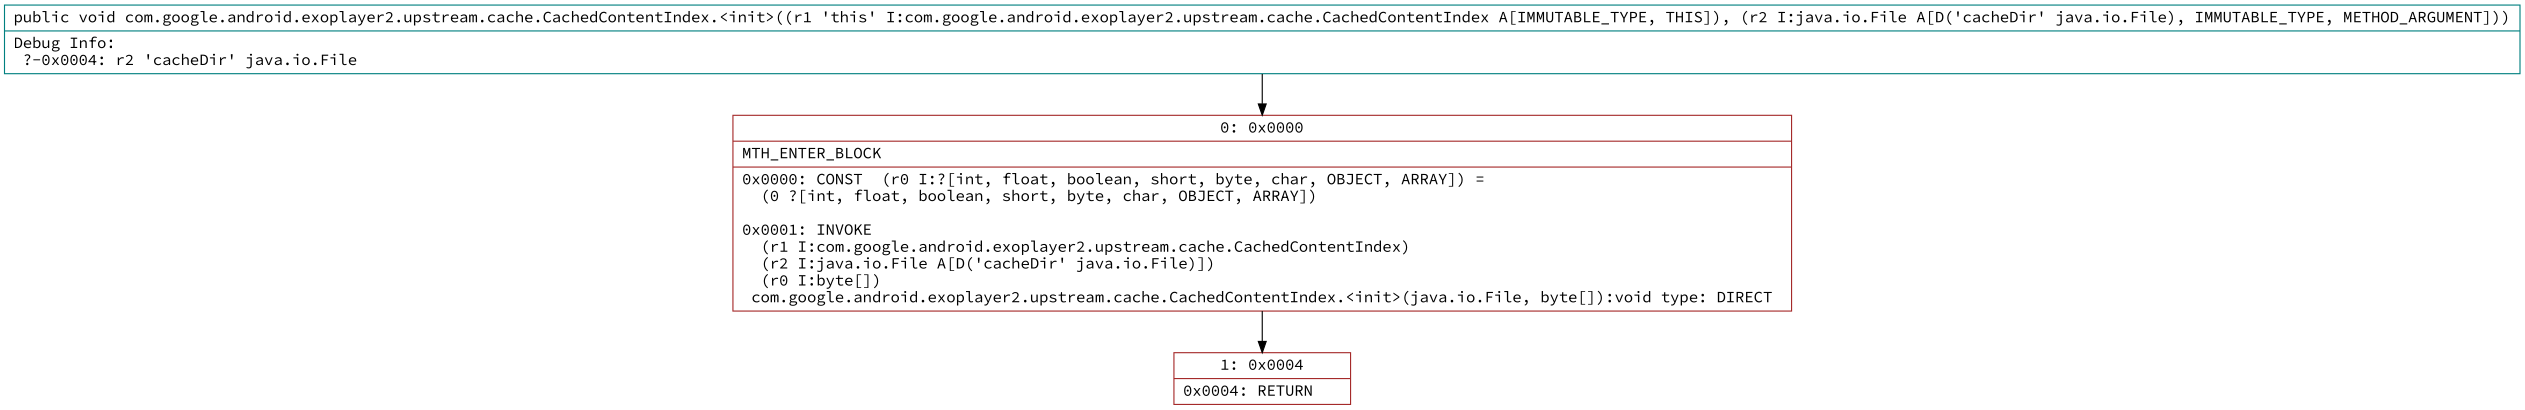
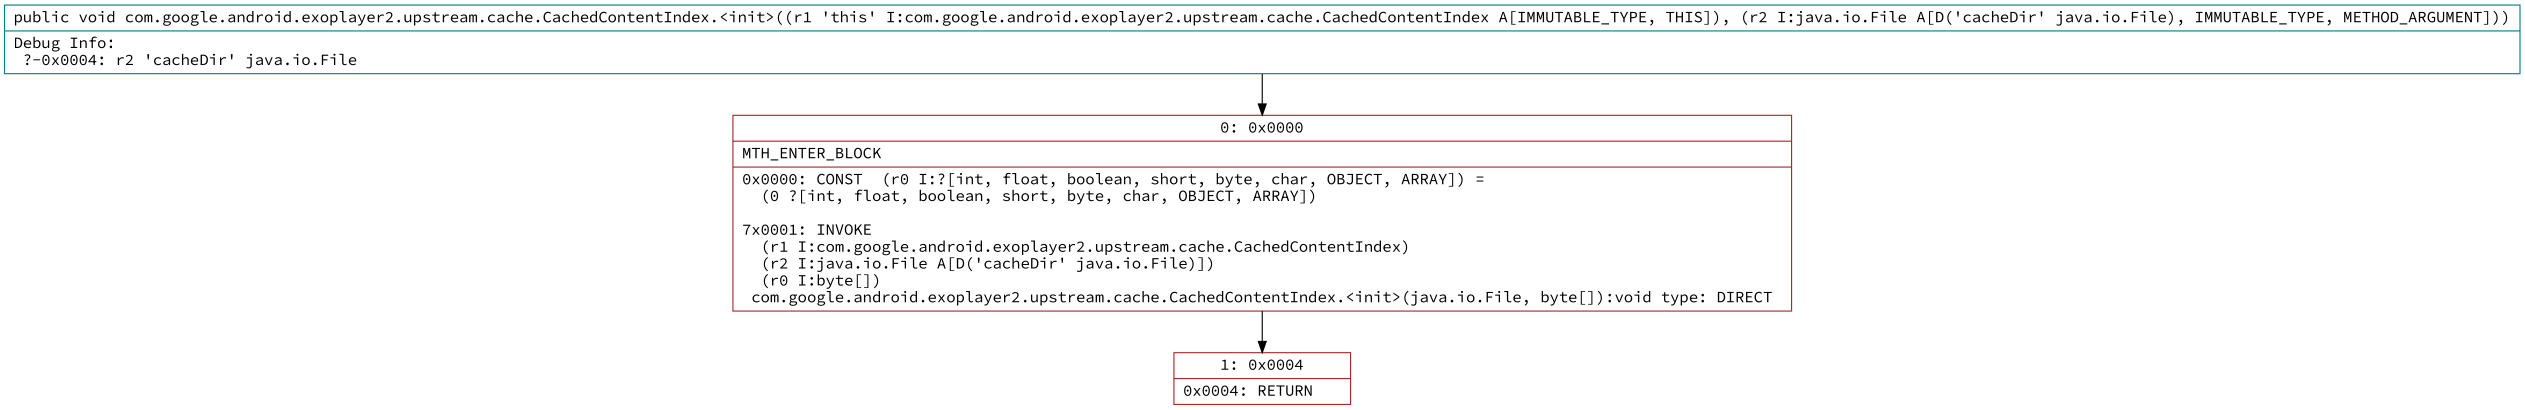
(817, 230) -> (817, 230)
